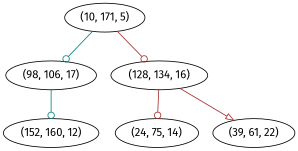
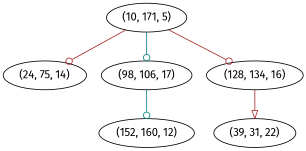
(158, 101) -> (99, 45)
(254, 133) -> (255, 133)
